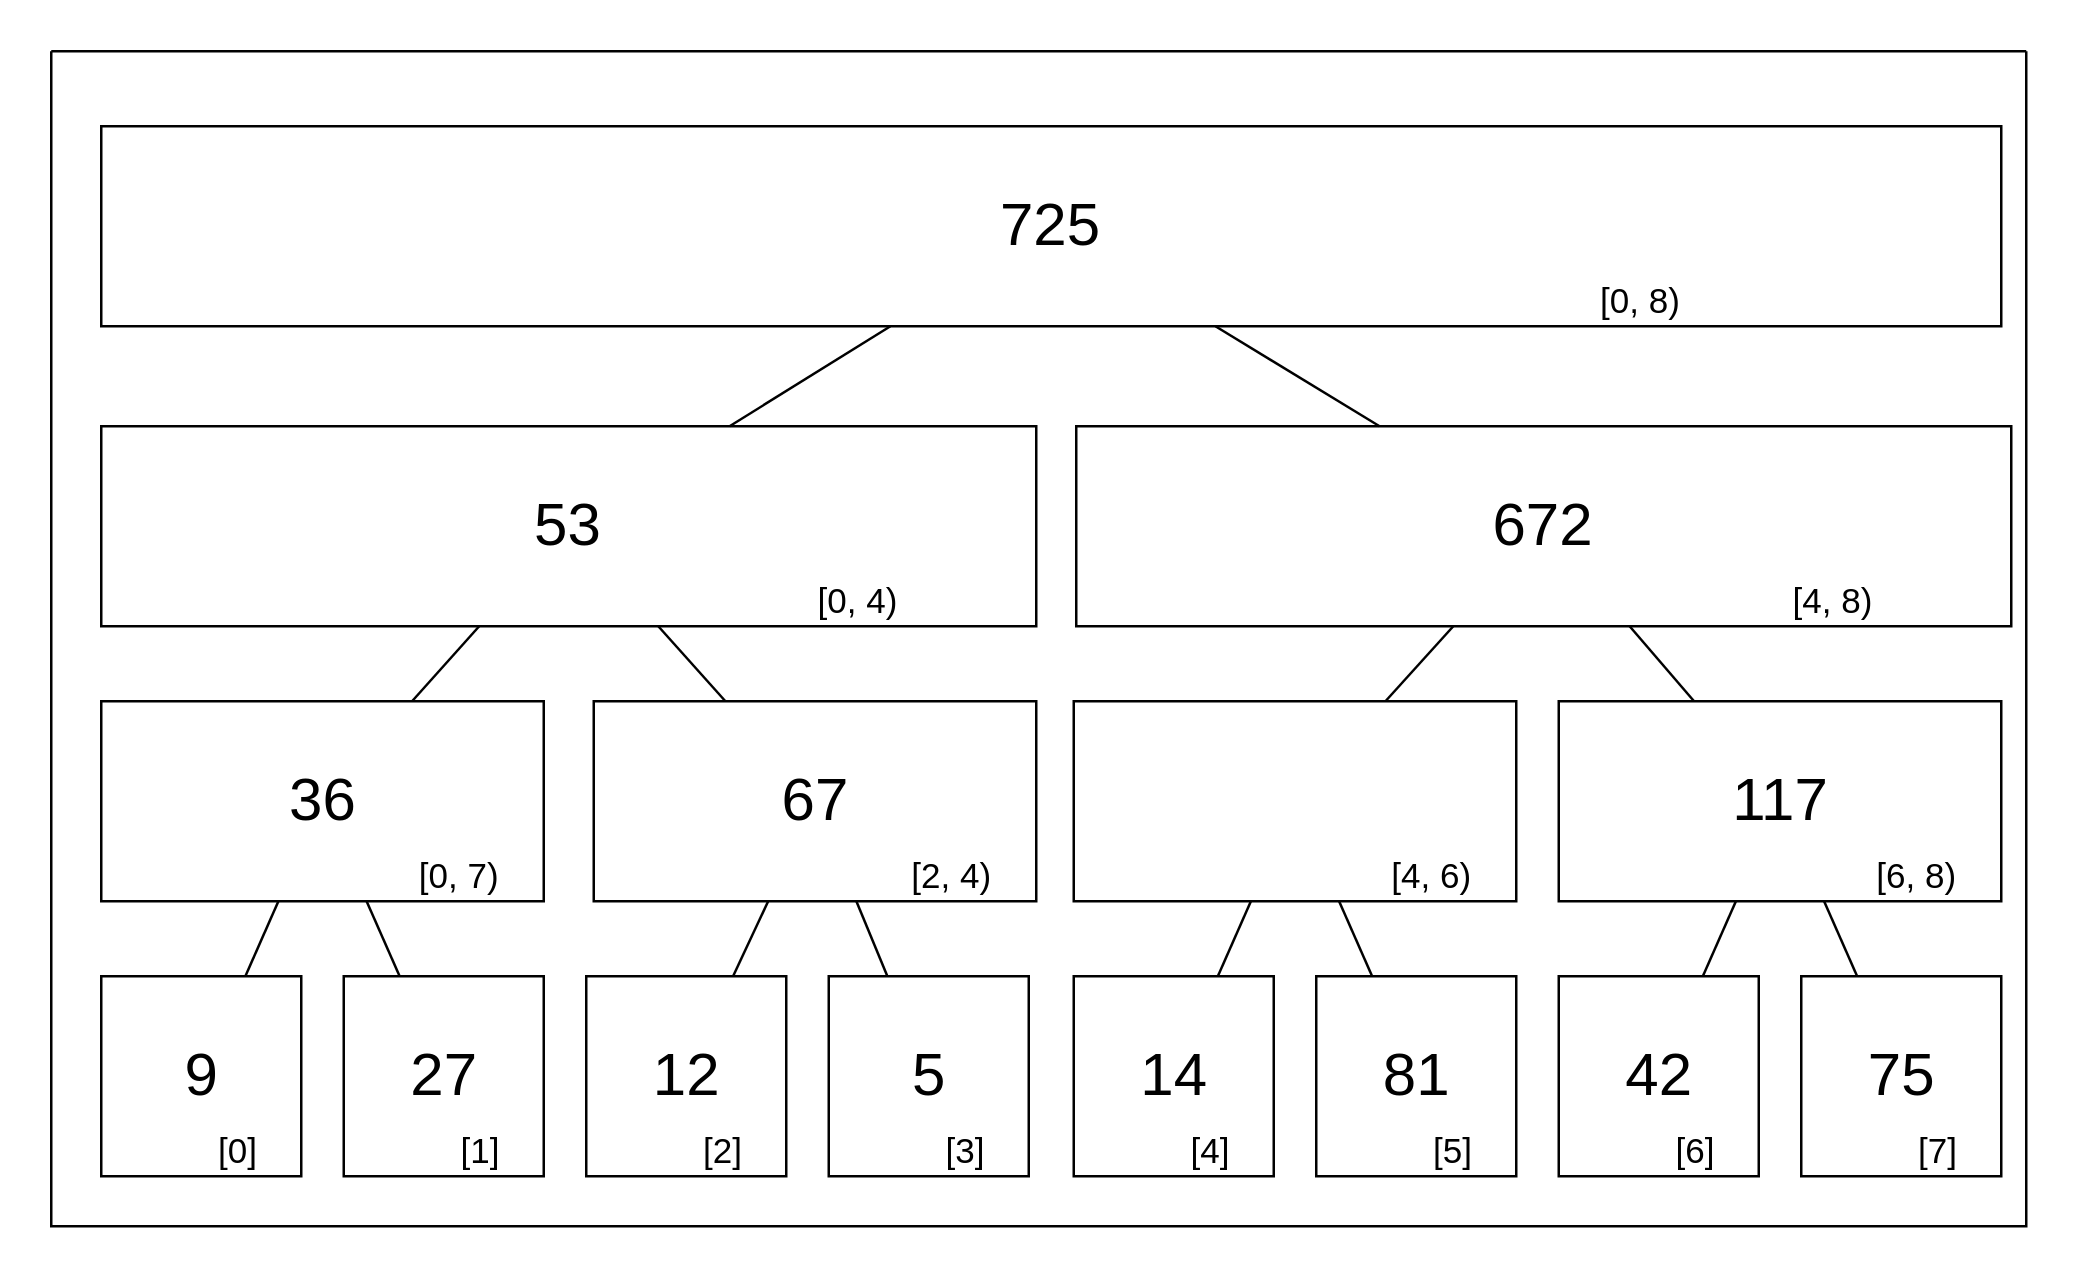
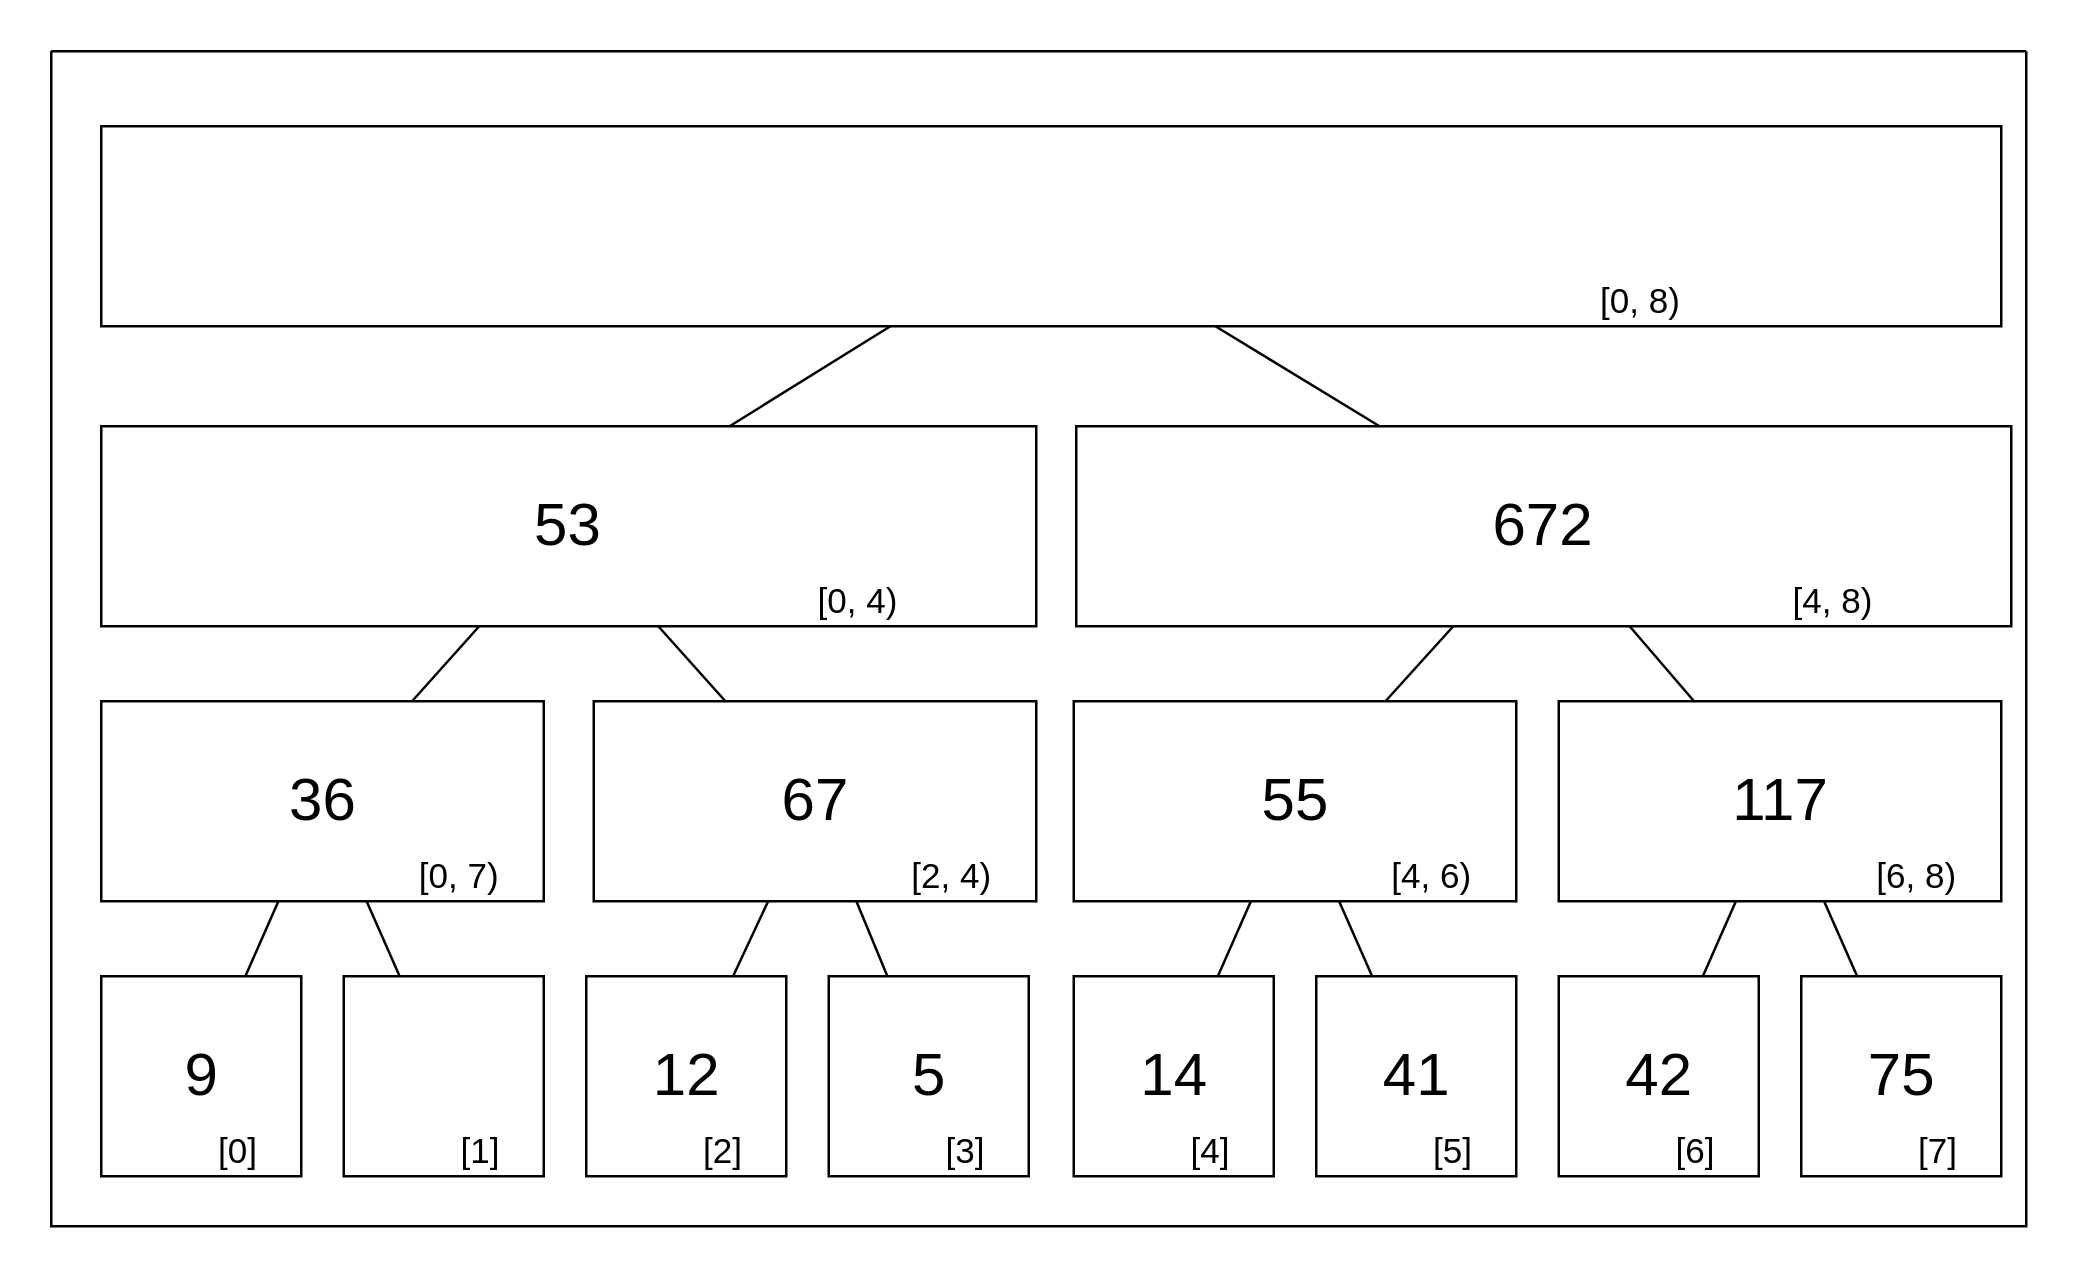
(1051, 226) -> none
none -> (1295, 801)
(444, 1076) -> none
(1418, 1076) -> (1418, 1076)
